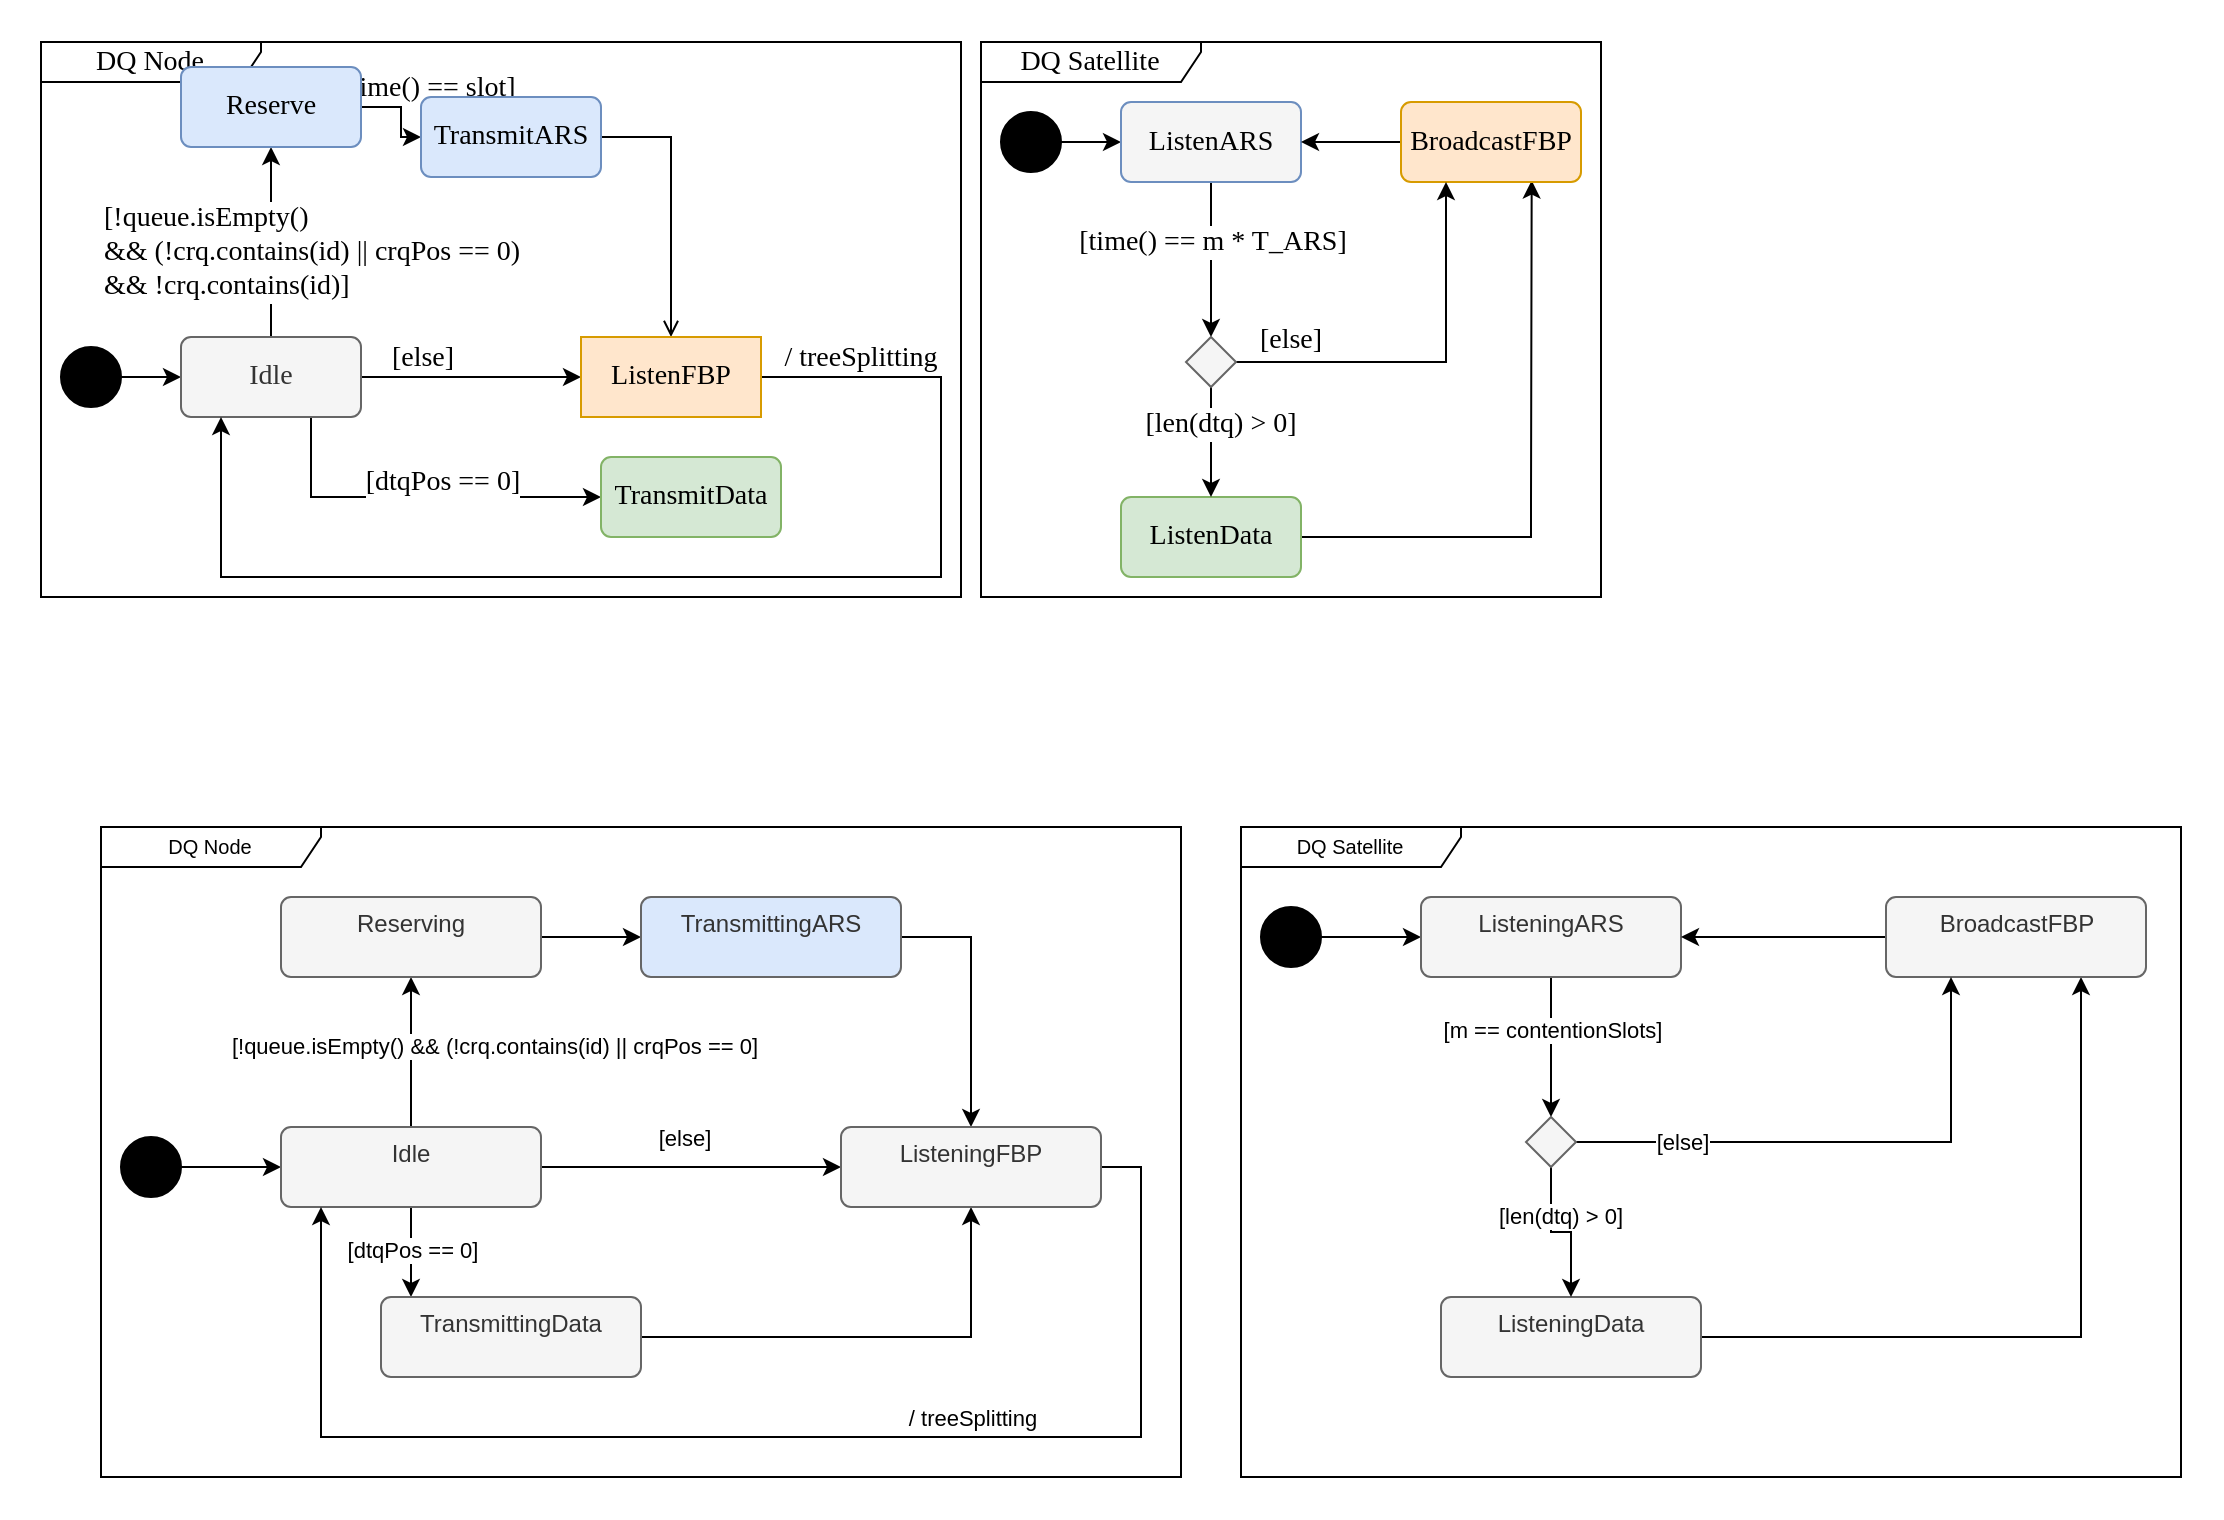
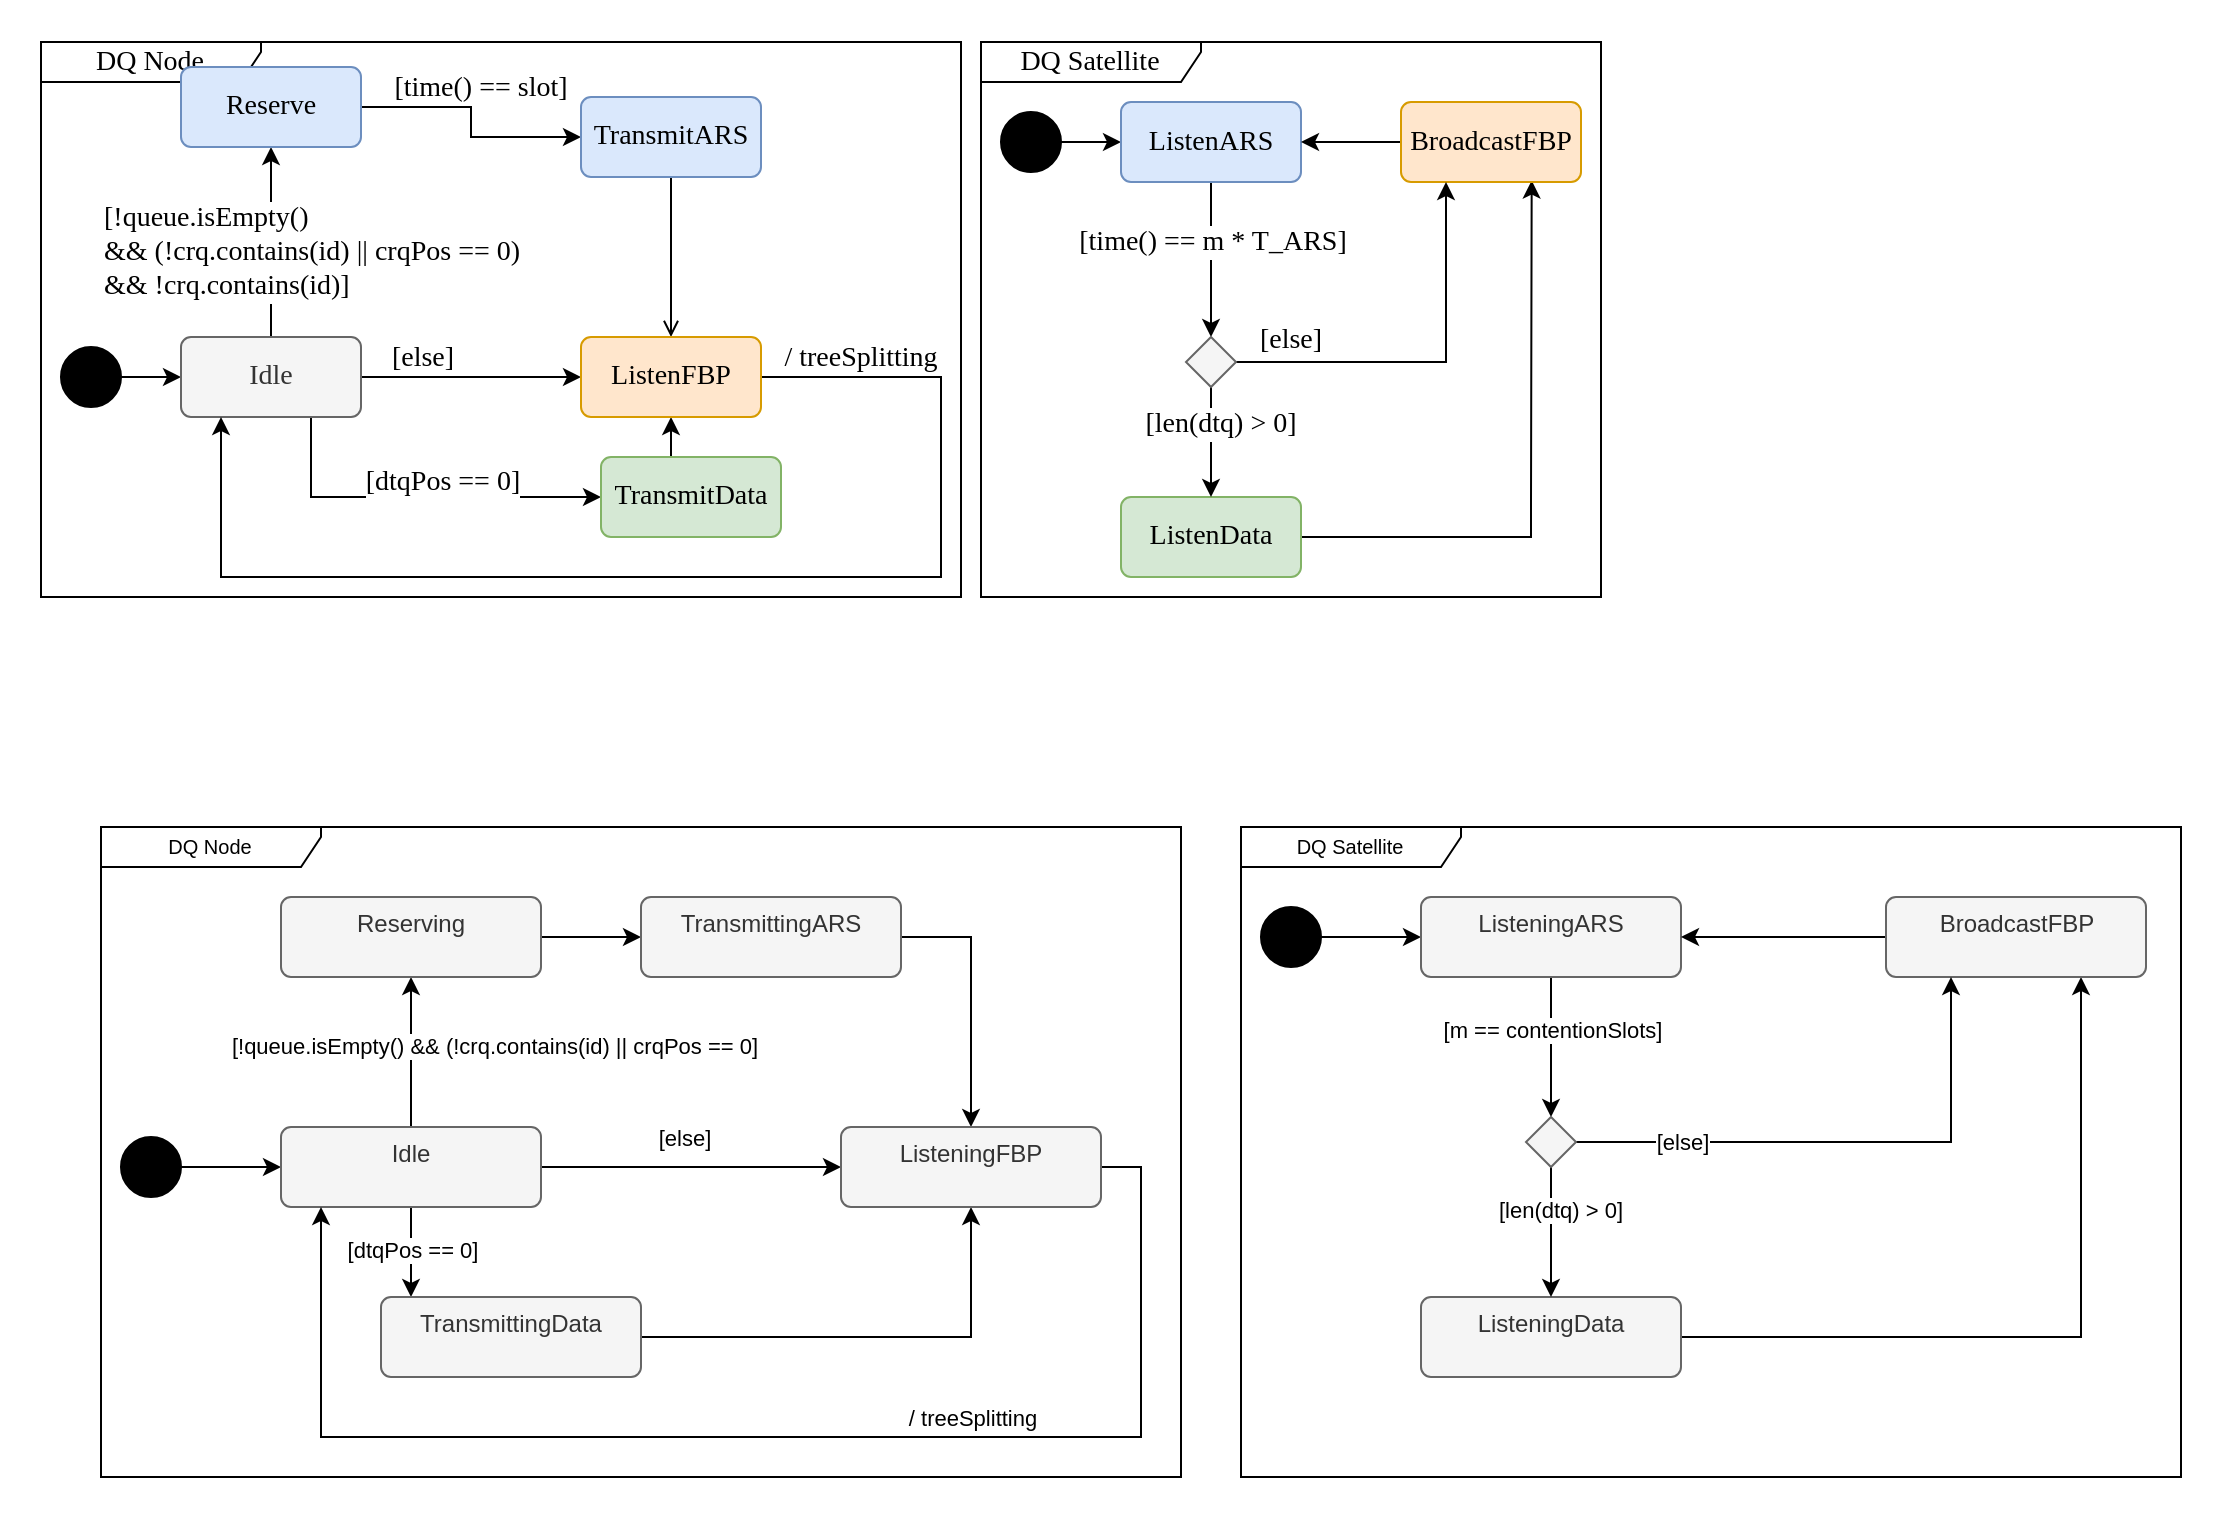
(511, 137) -> (671, 137)
(1211, 142) -> (1211, 142)
(671, 377) -> (671, 377)
none -> (671, 445)
(771, 937) -> (771, 937)
(1571, 1337) -> (1551, 1337)
